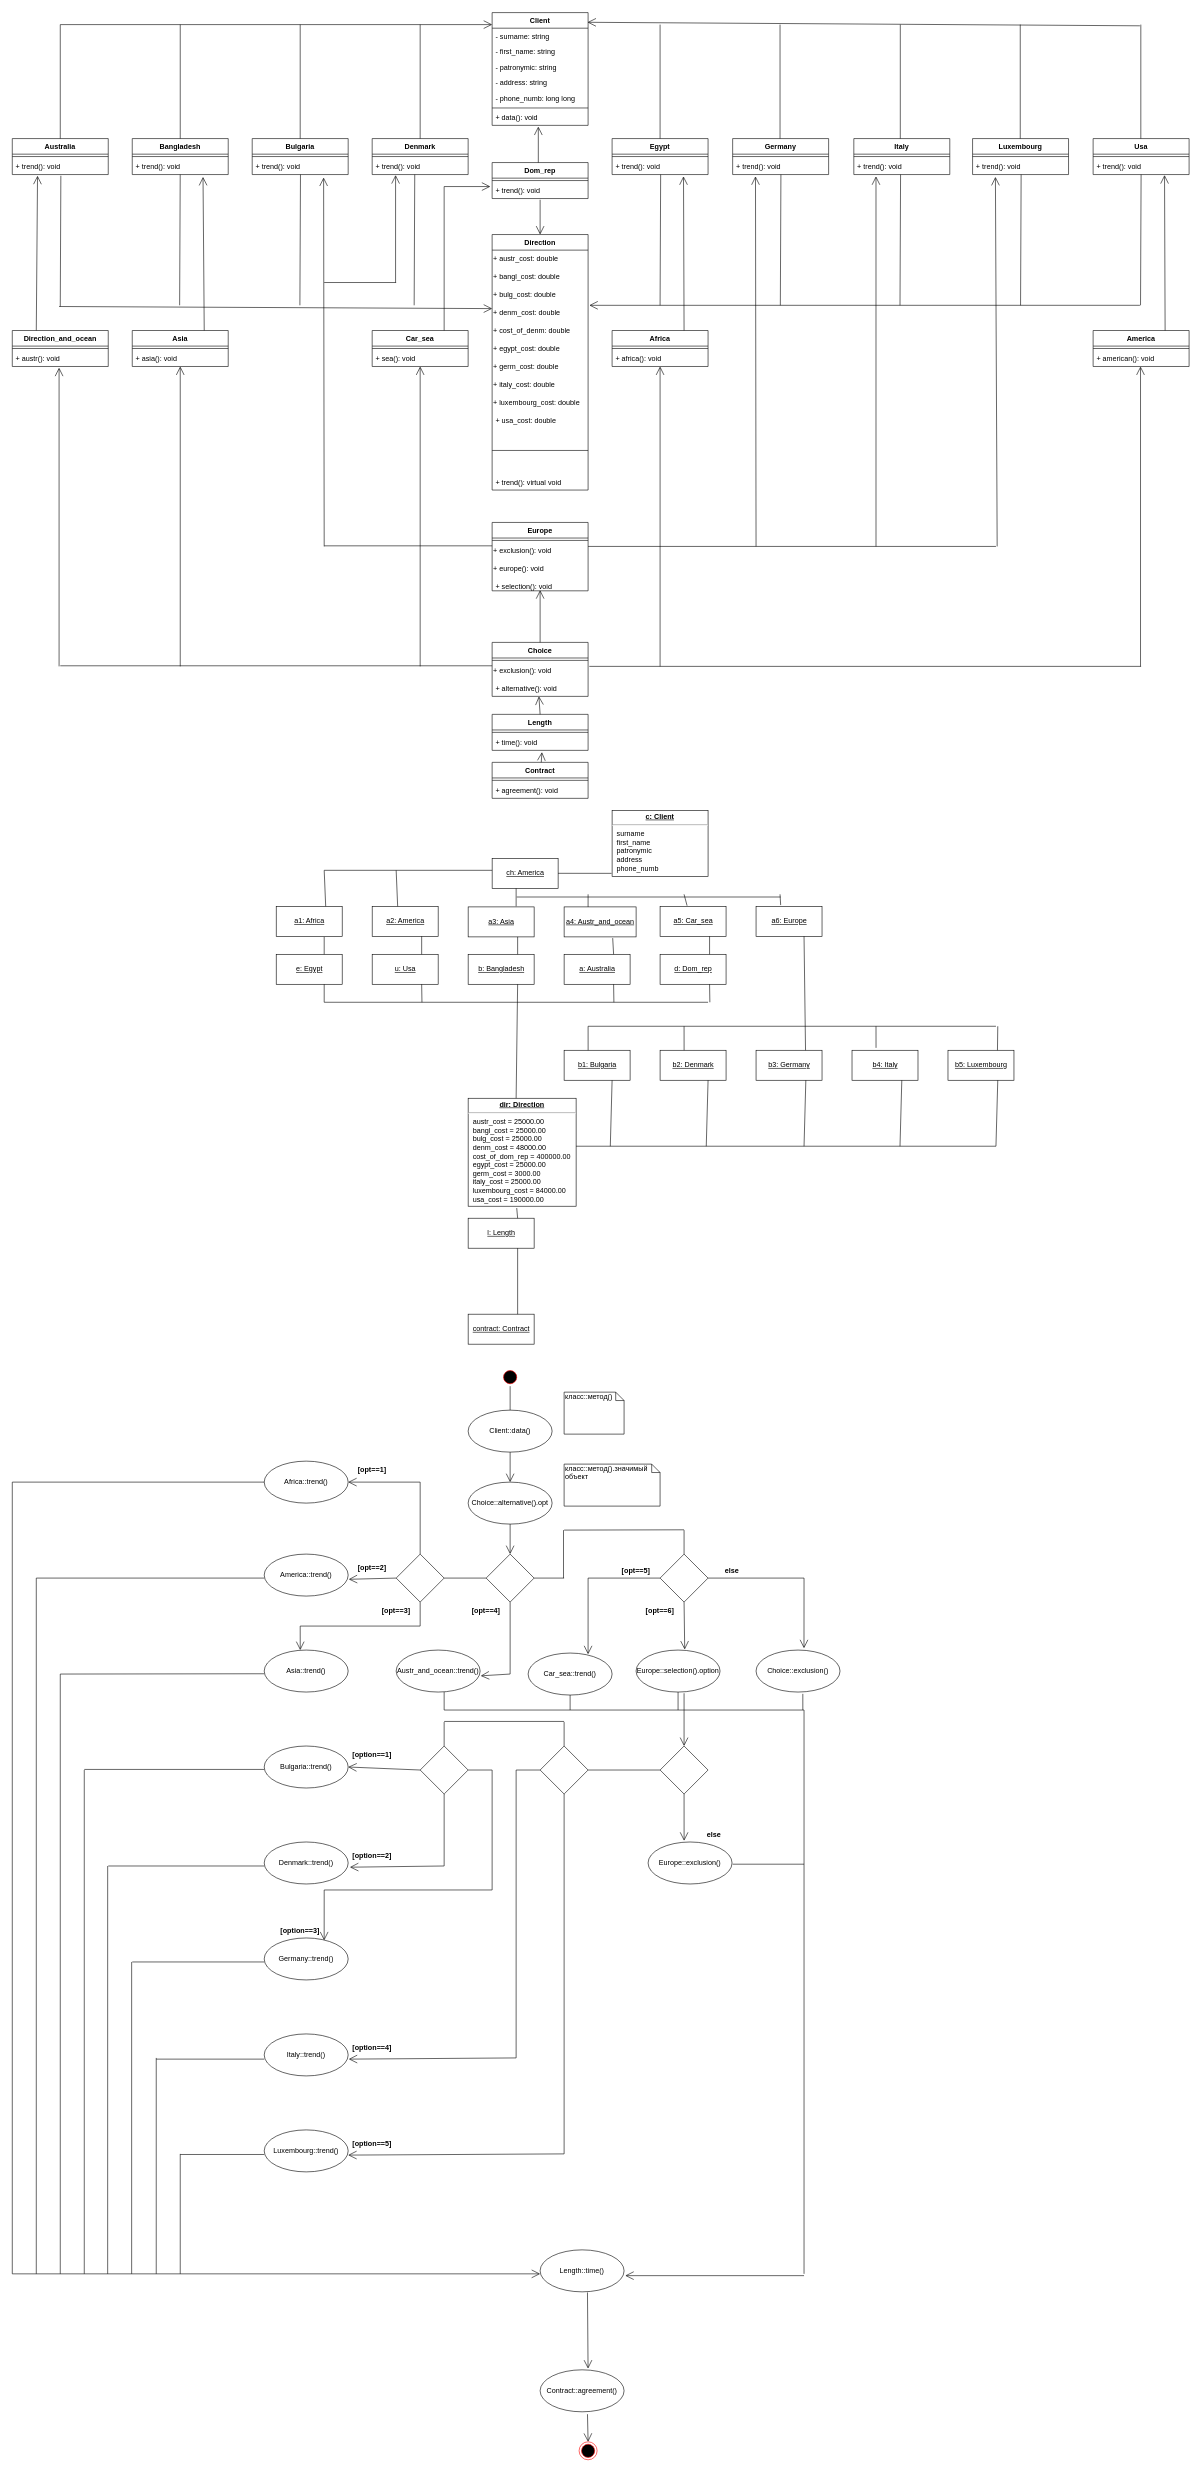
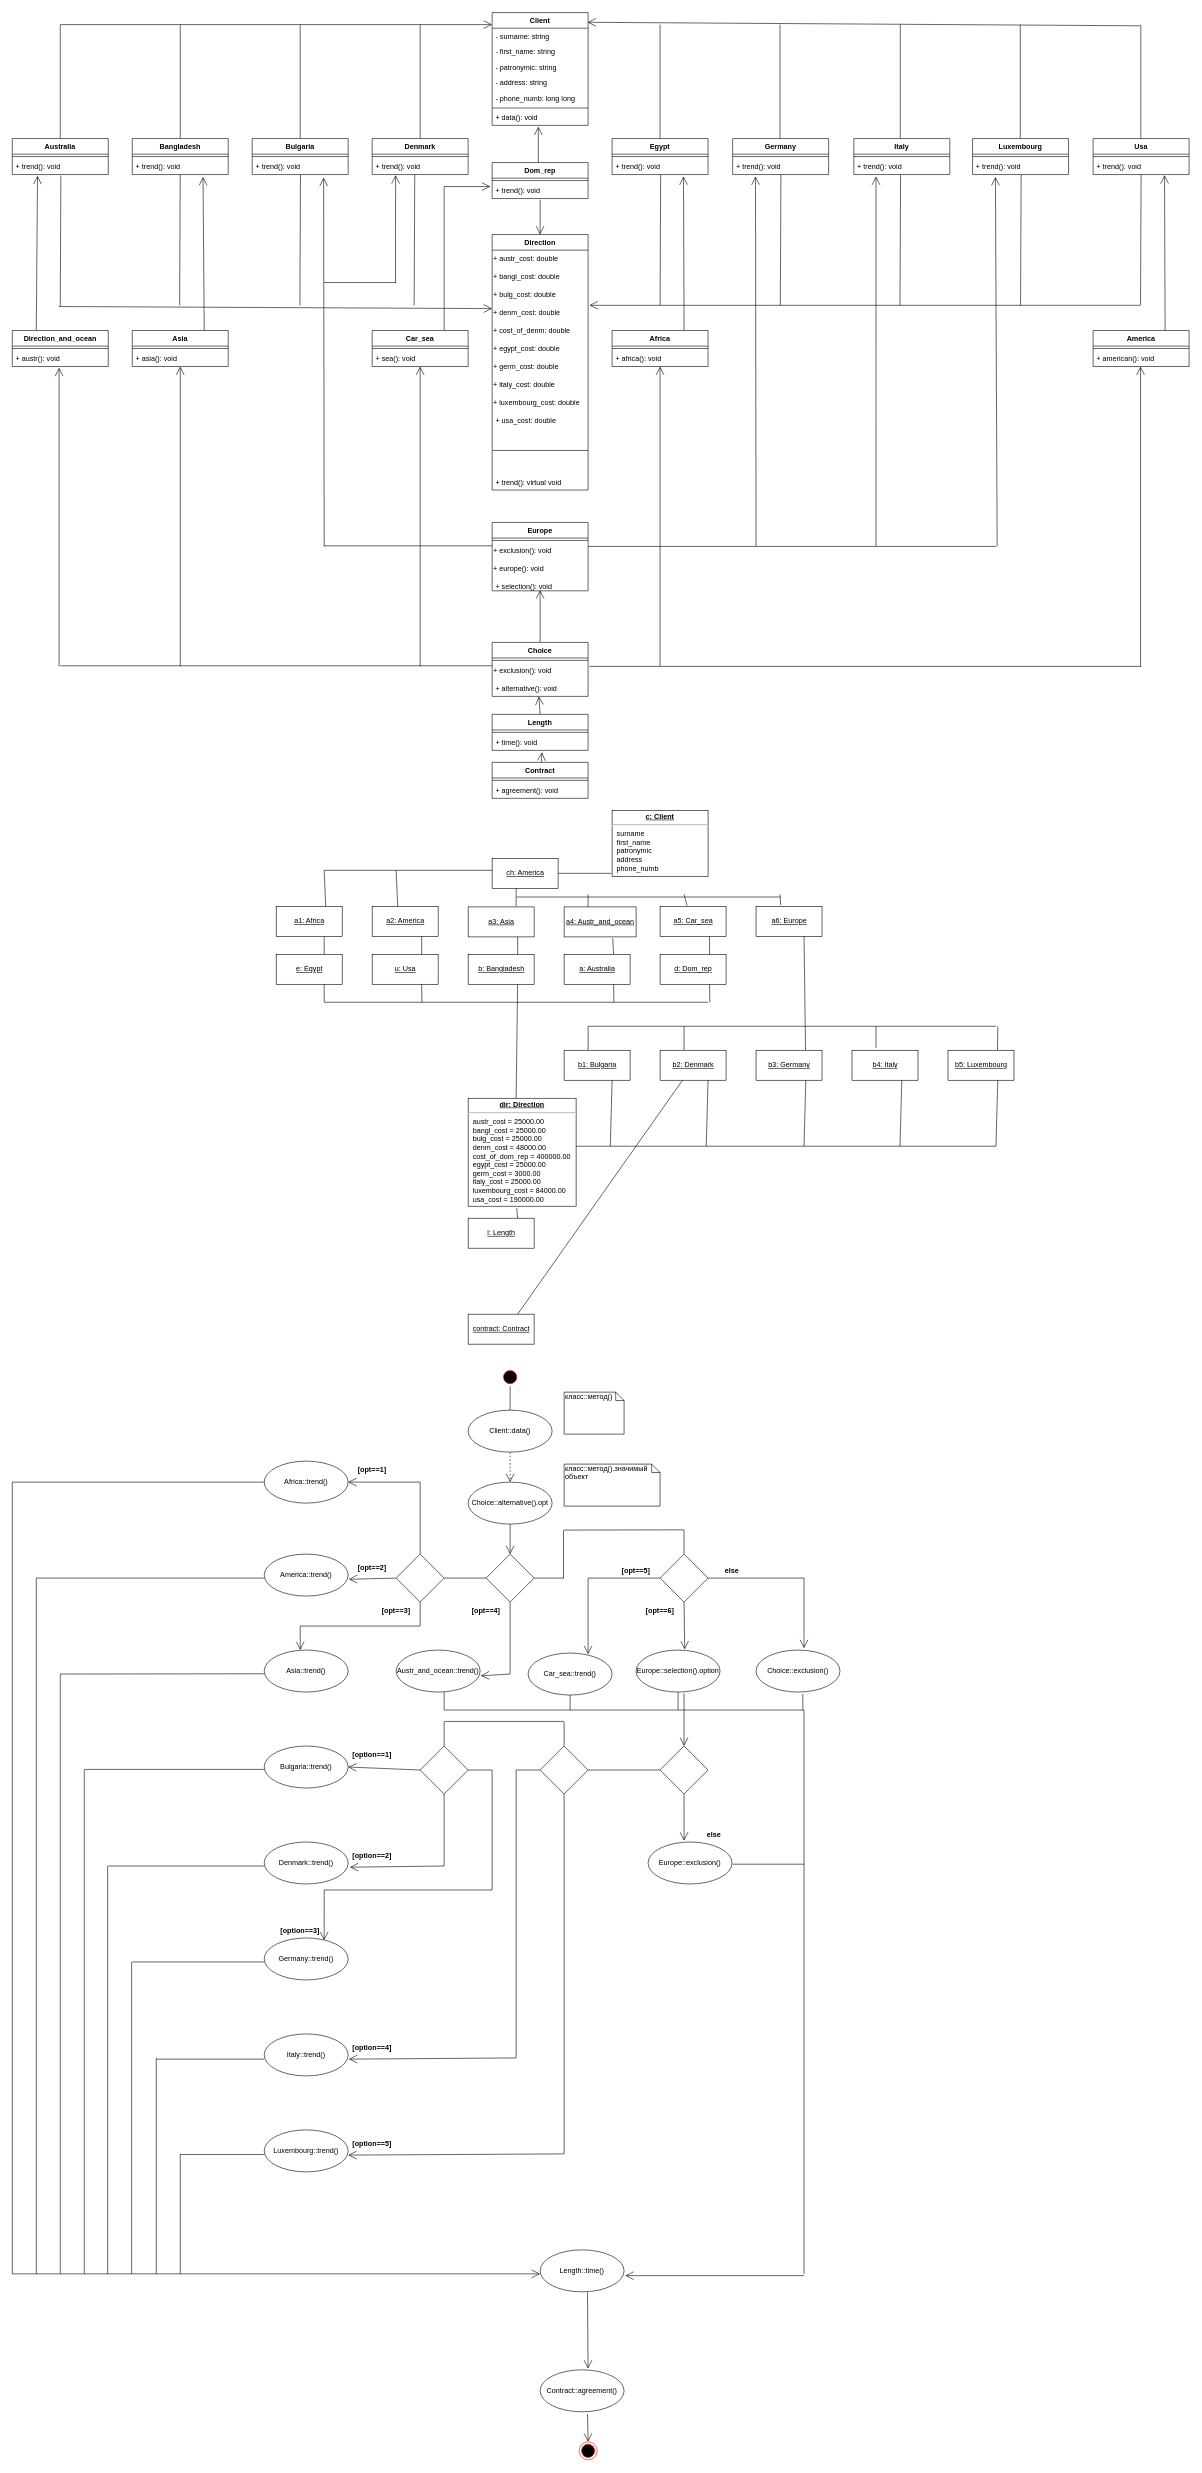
(518, 1281) -> (600, 1197)
(510, 1467) -> (510, 1467)
